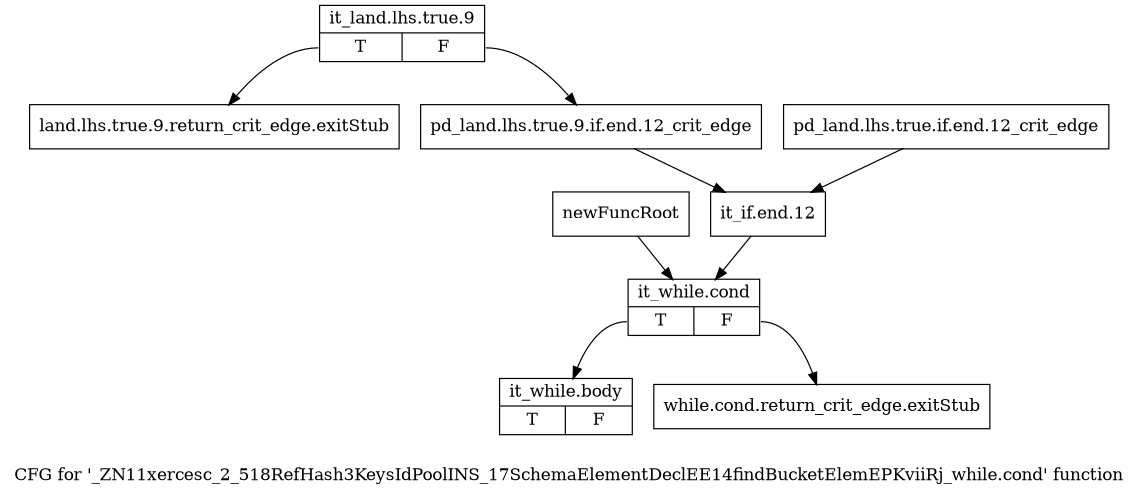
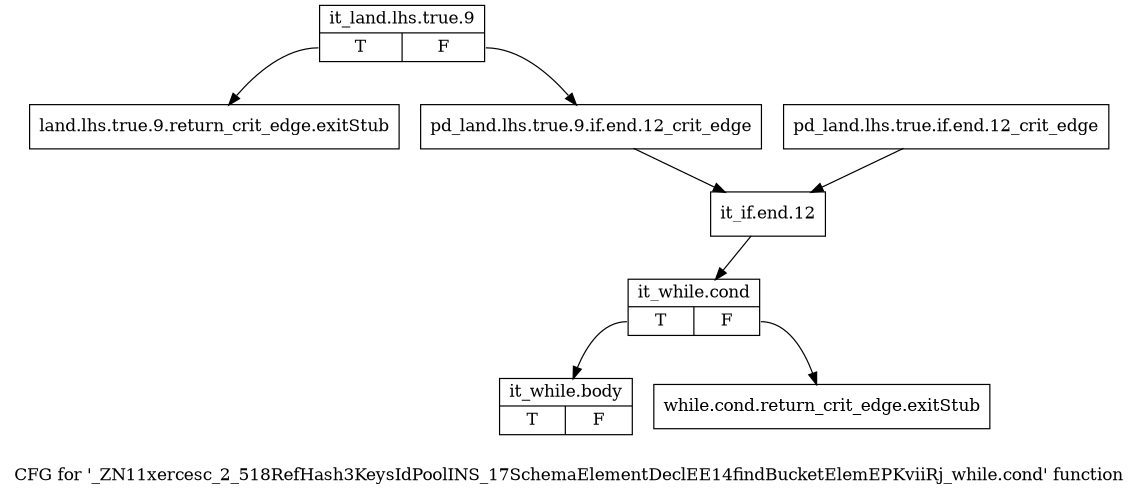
(621, 214) -> none
